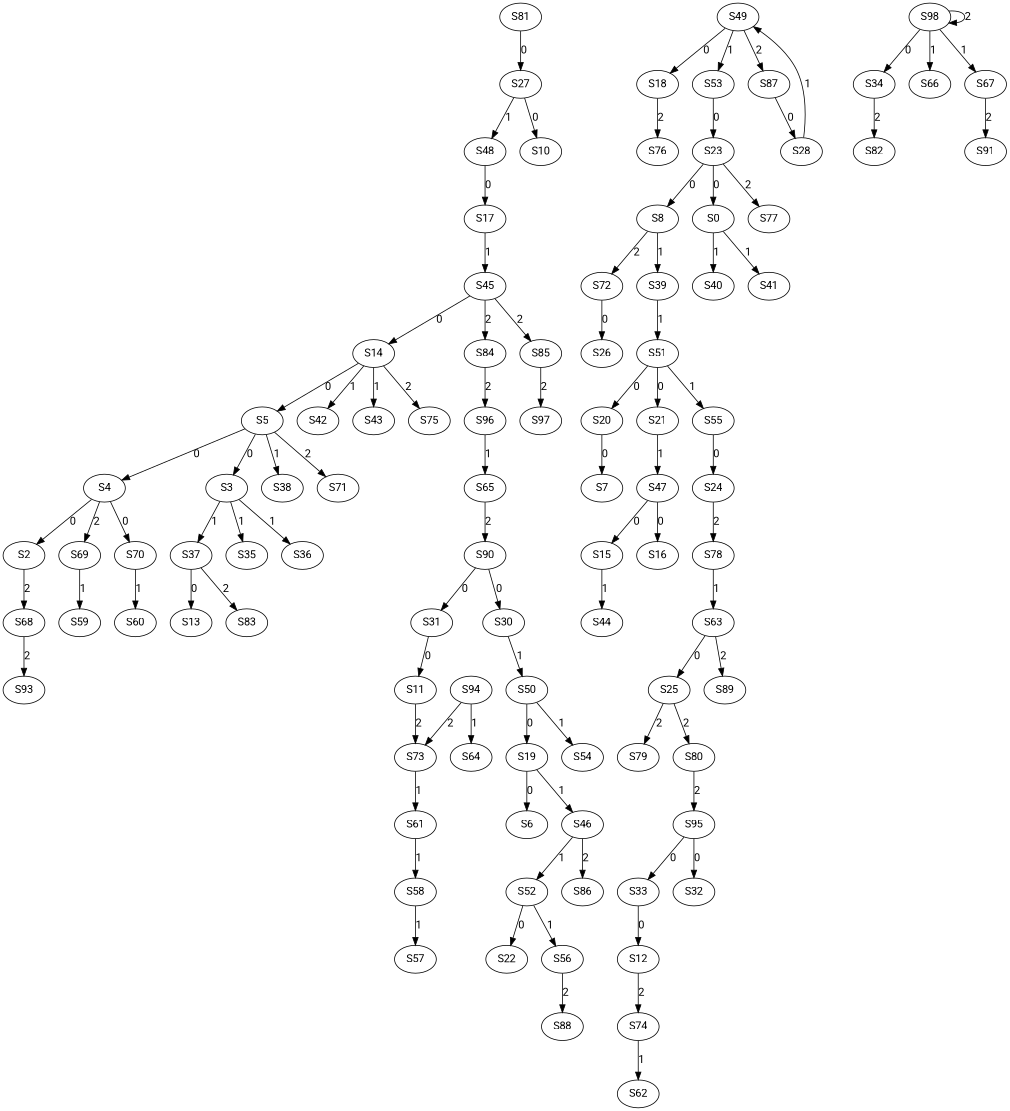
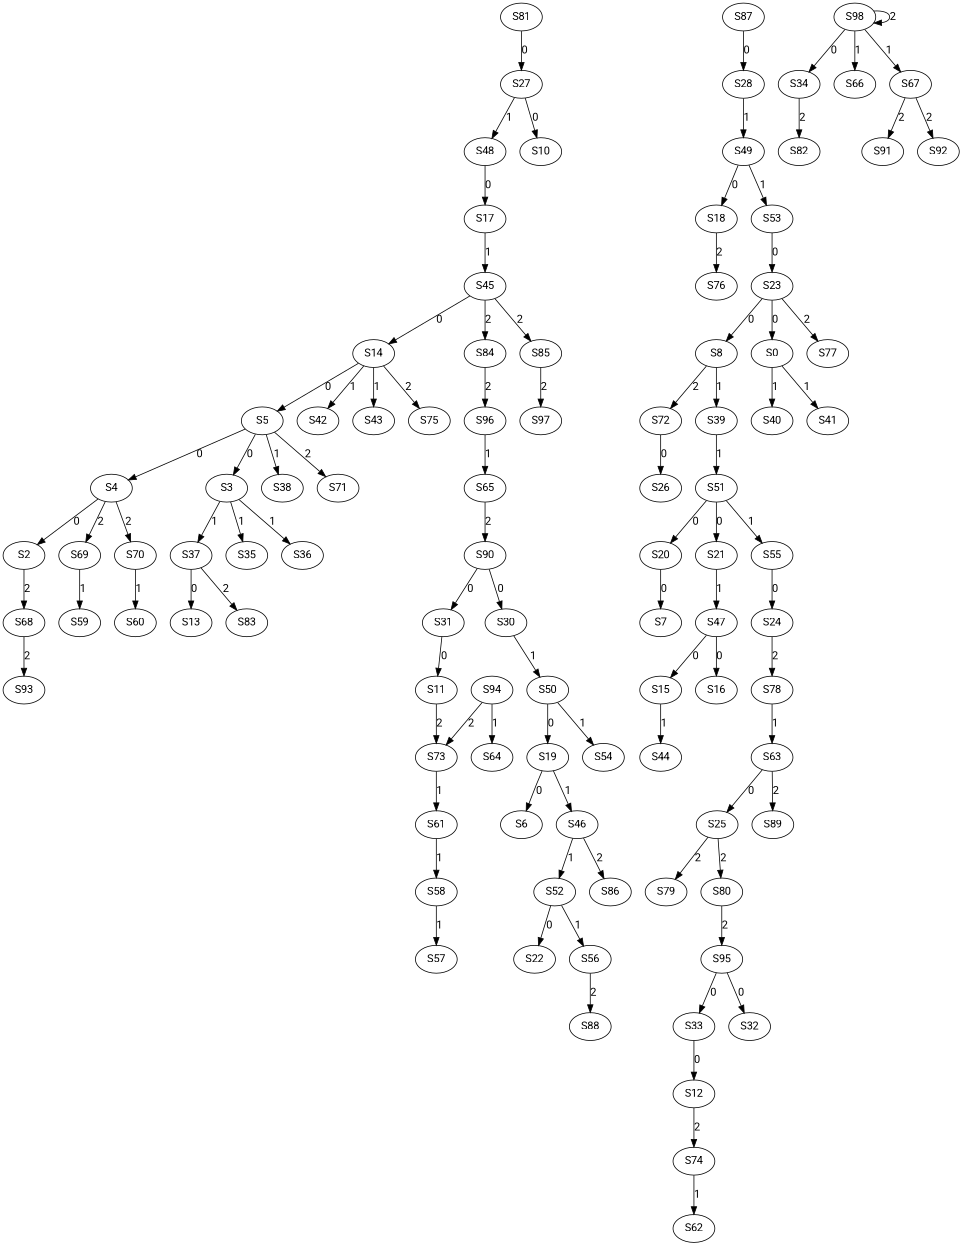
(752, 47) -> none
none -> (938, 152)
(125, 522) -> (128, 522)
